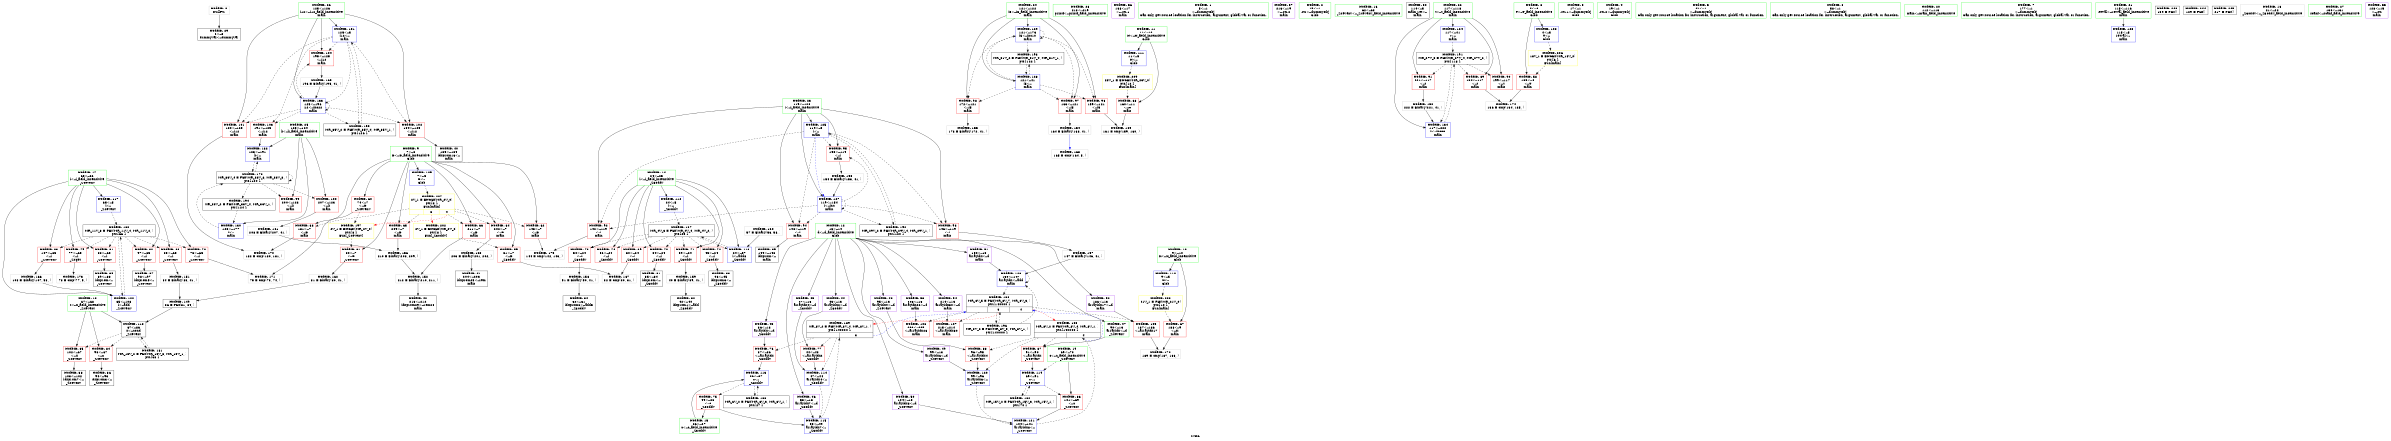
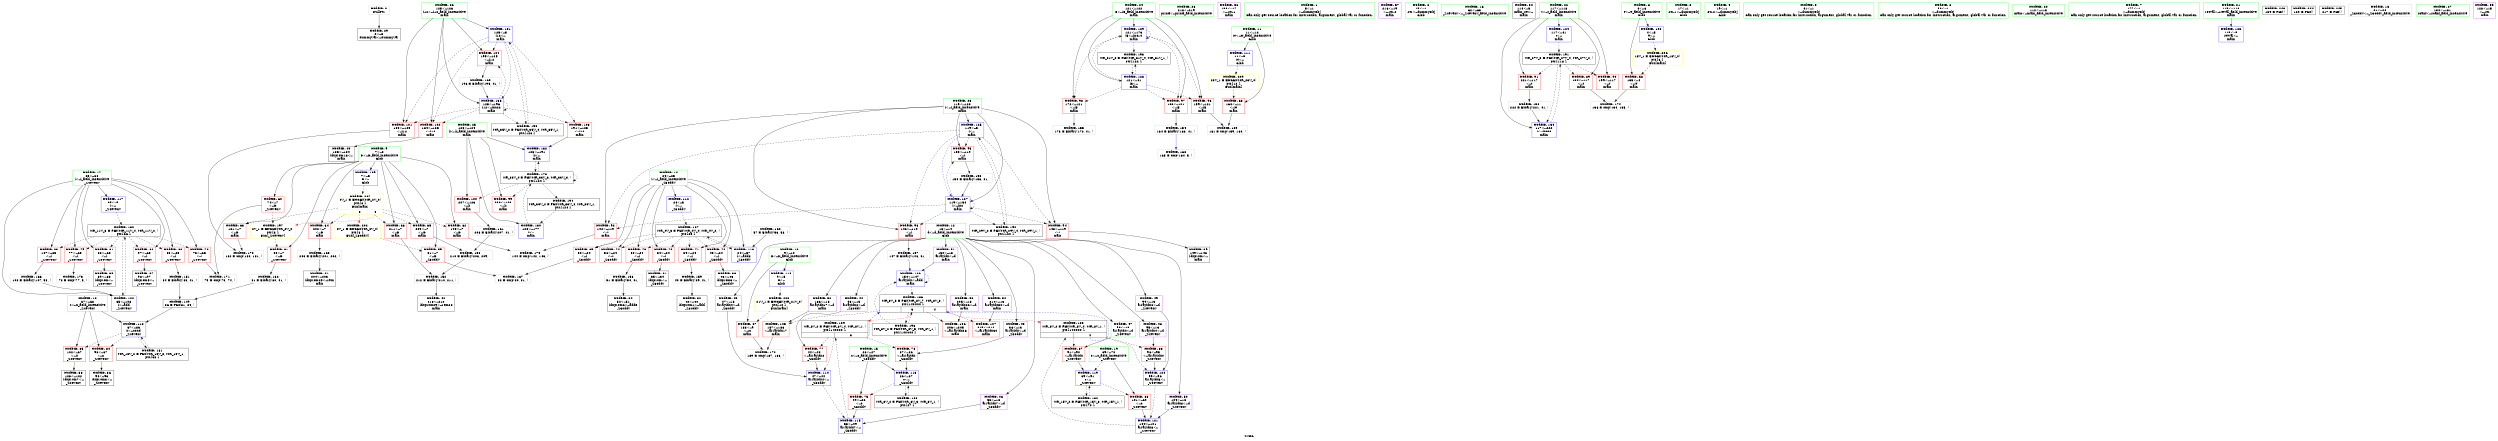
(75, 260) -> (75, 260)
(1161, 302) -> (779, 302)
(134, 329) -> (134, 329)
(704, 413) -> (864, 377)
